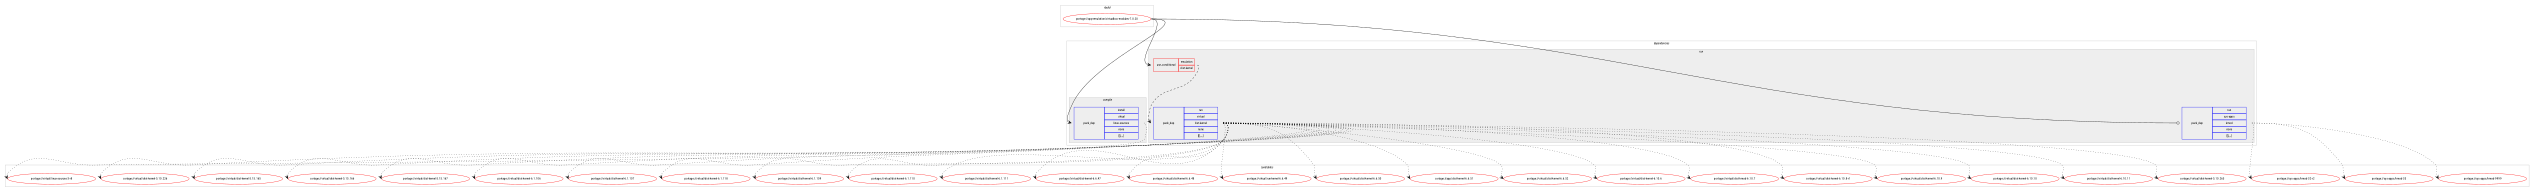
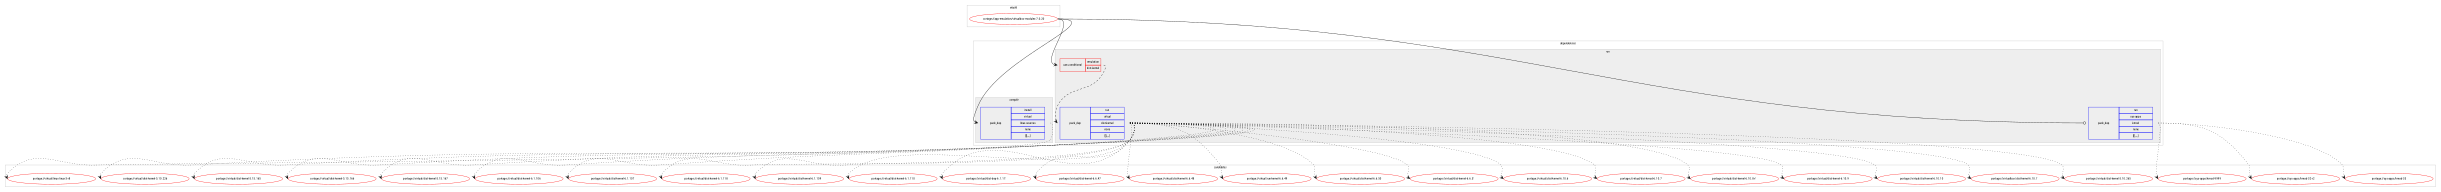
(52, 179) -> (52, 179)
(987, 179) -> (987, 179)
(1454, 179) -> (1454, 179)
(1548, 179) -> none
(2109, 179) -> (2015, 179)
